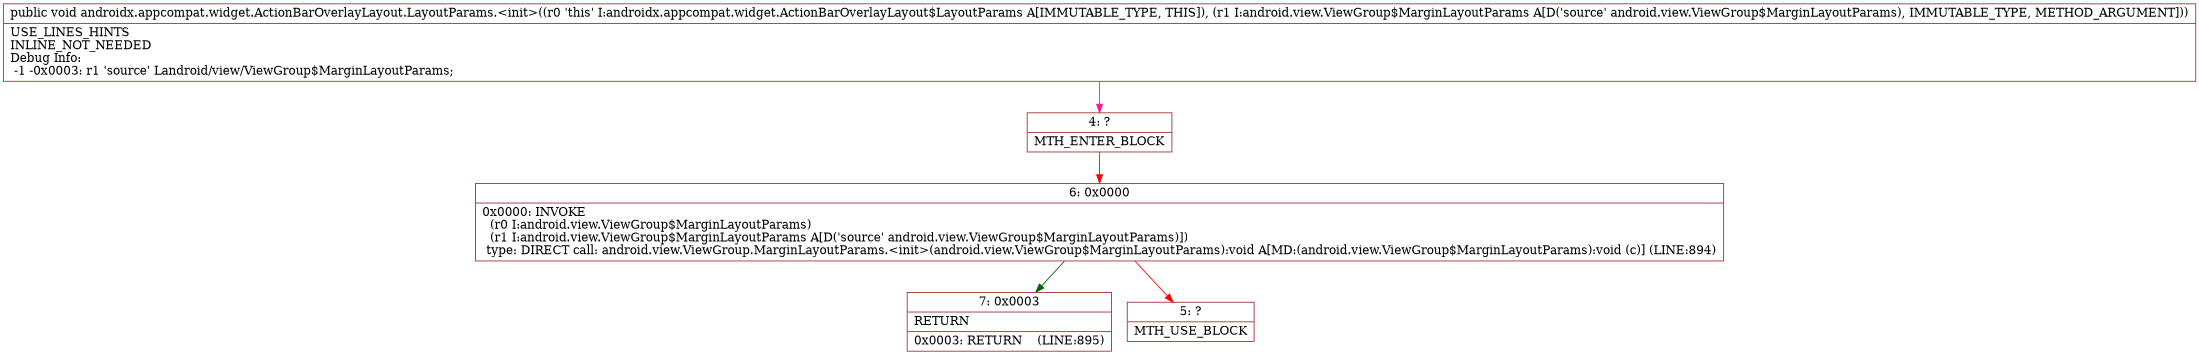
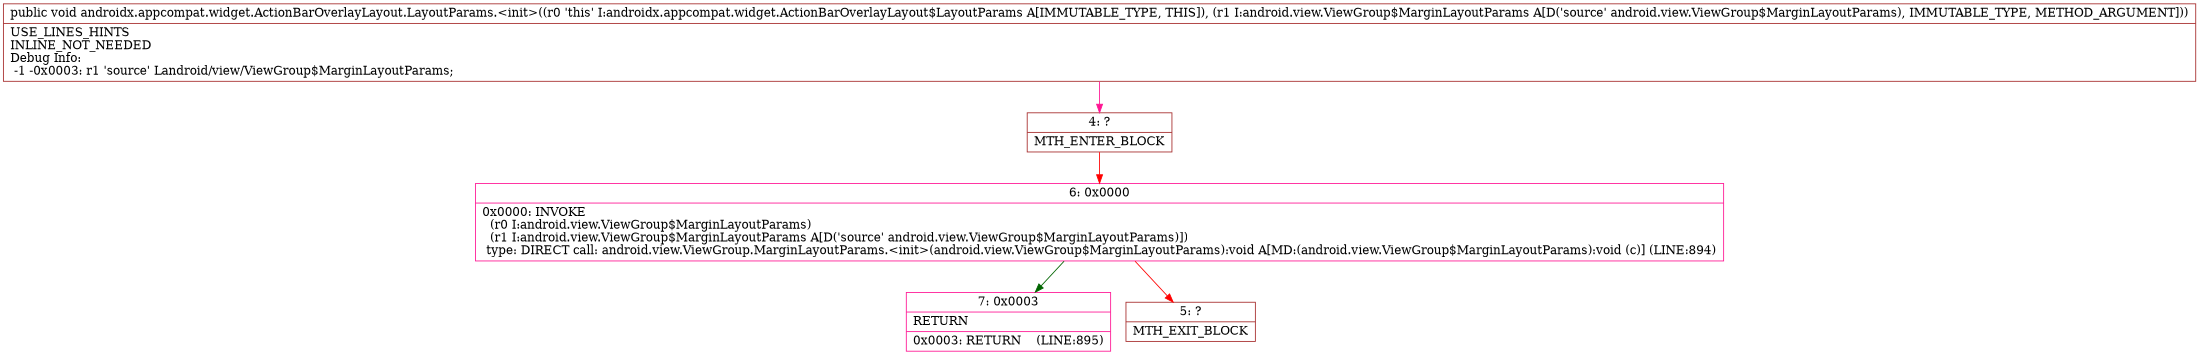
(1100, 222) -> (1100, 222)
(1009, 322) -> (1008, 322)
(1191, 331) -> (1191, 331)
